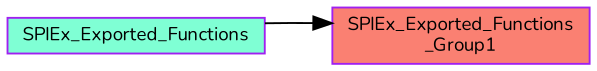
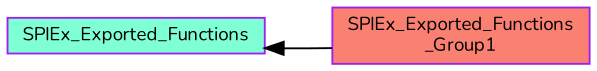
(289, 23) -> (308, 48)
